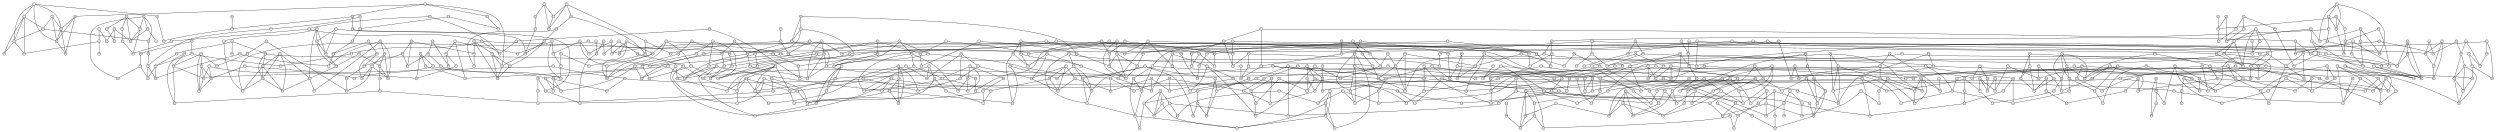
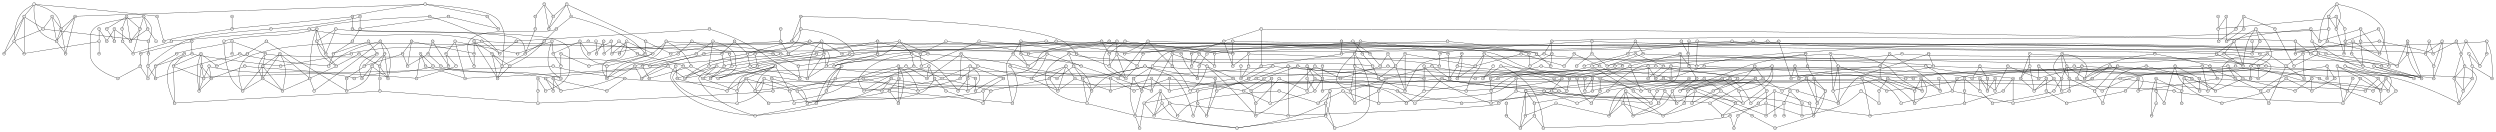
(1411, 68) -> (1263, 71)
none -> (2174, 87)
(580, 103) -> none
(1718, 103) -> none
(1775, 122) -> none
